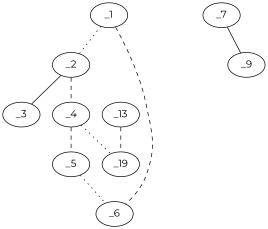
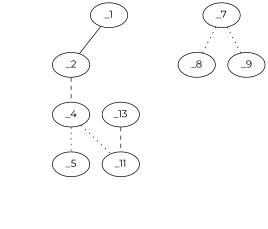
(90, 40) -> (90, 40)
(234, 40) -> (234, 40)
none -> (197, 65)
(21, 115) -> none
(71, 140) -> (71, 140)
(121, 164) -> (121, 164)
(115, 214) -> none
